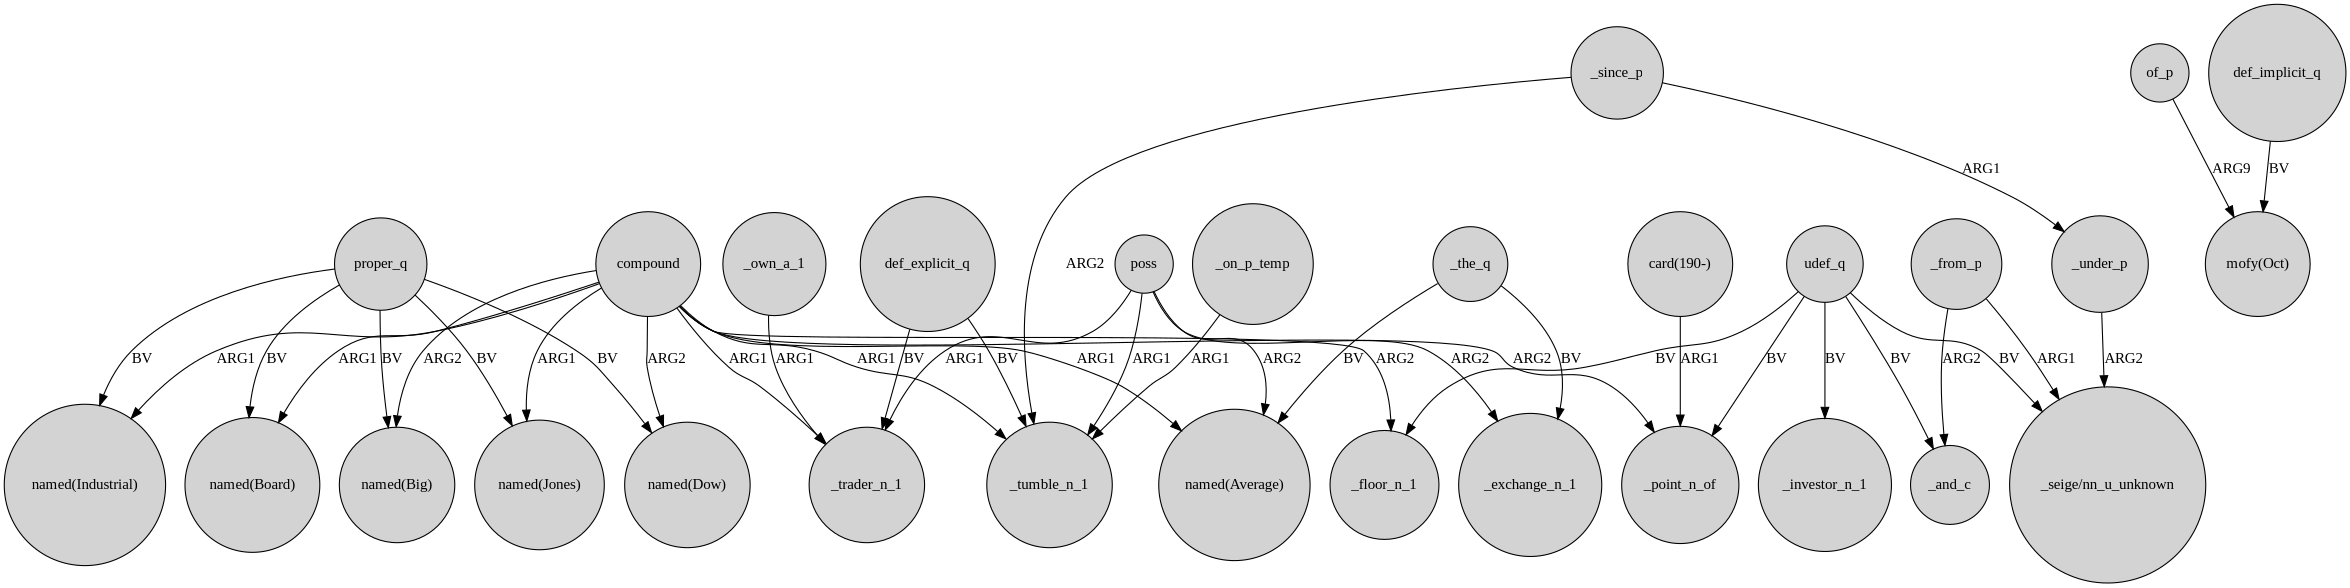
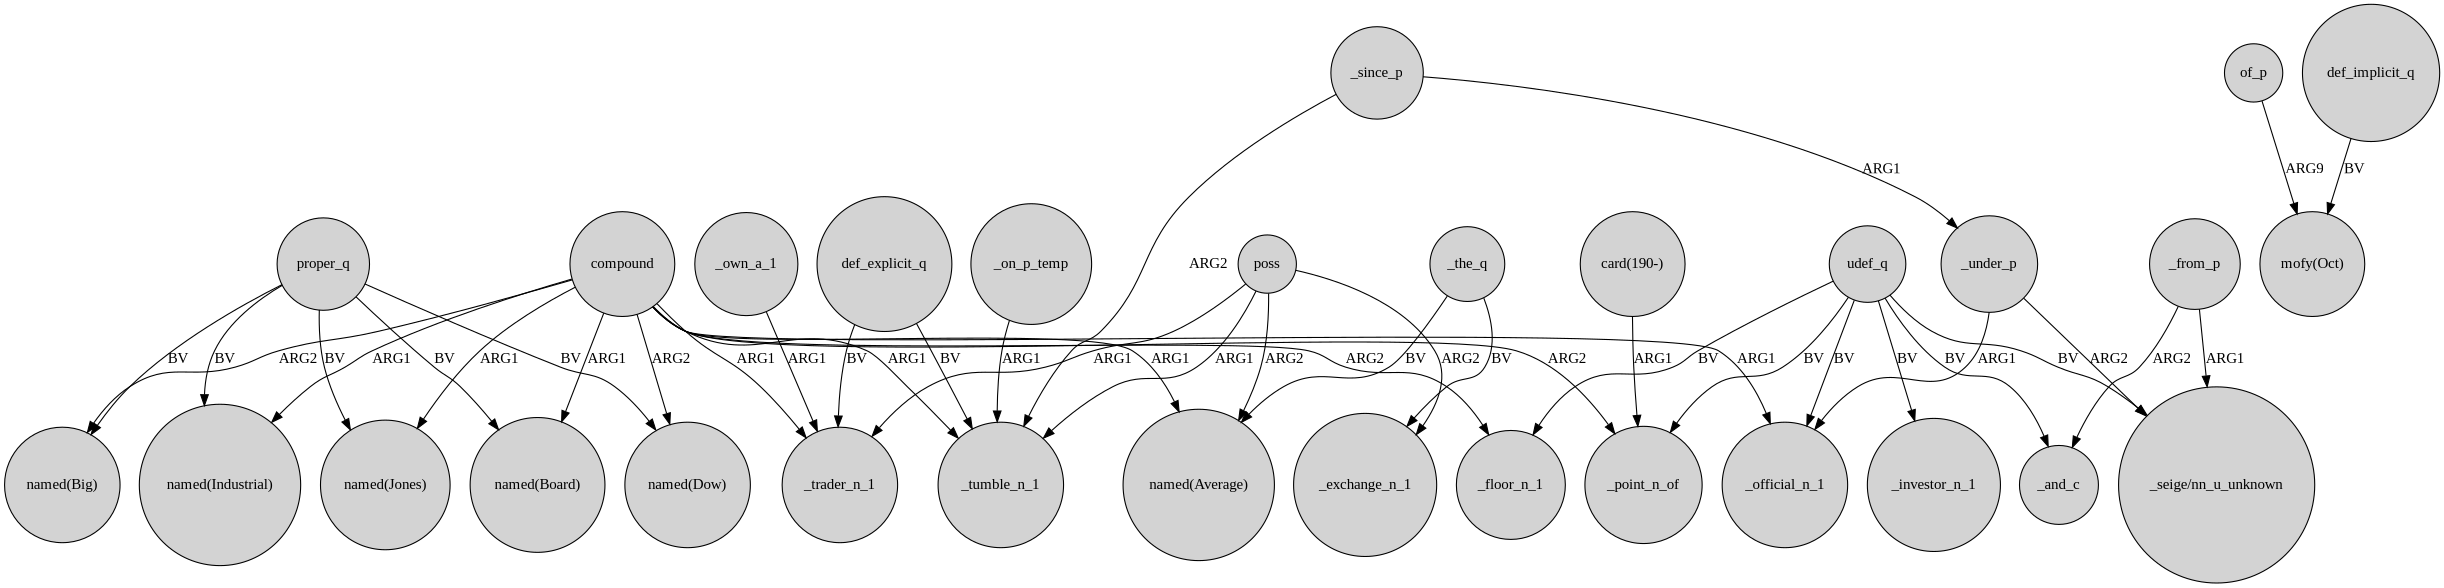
none -> (1785, 485)
